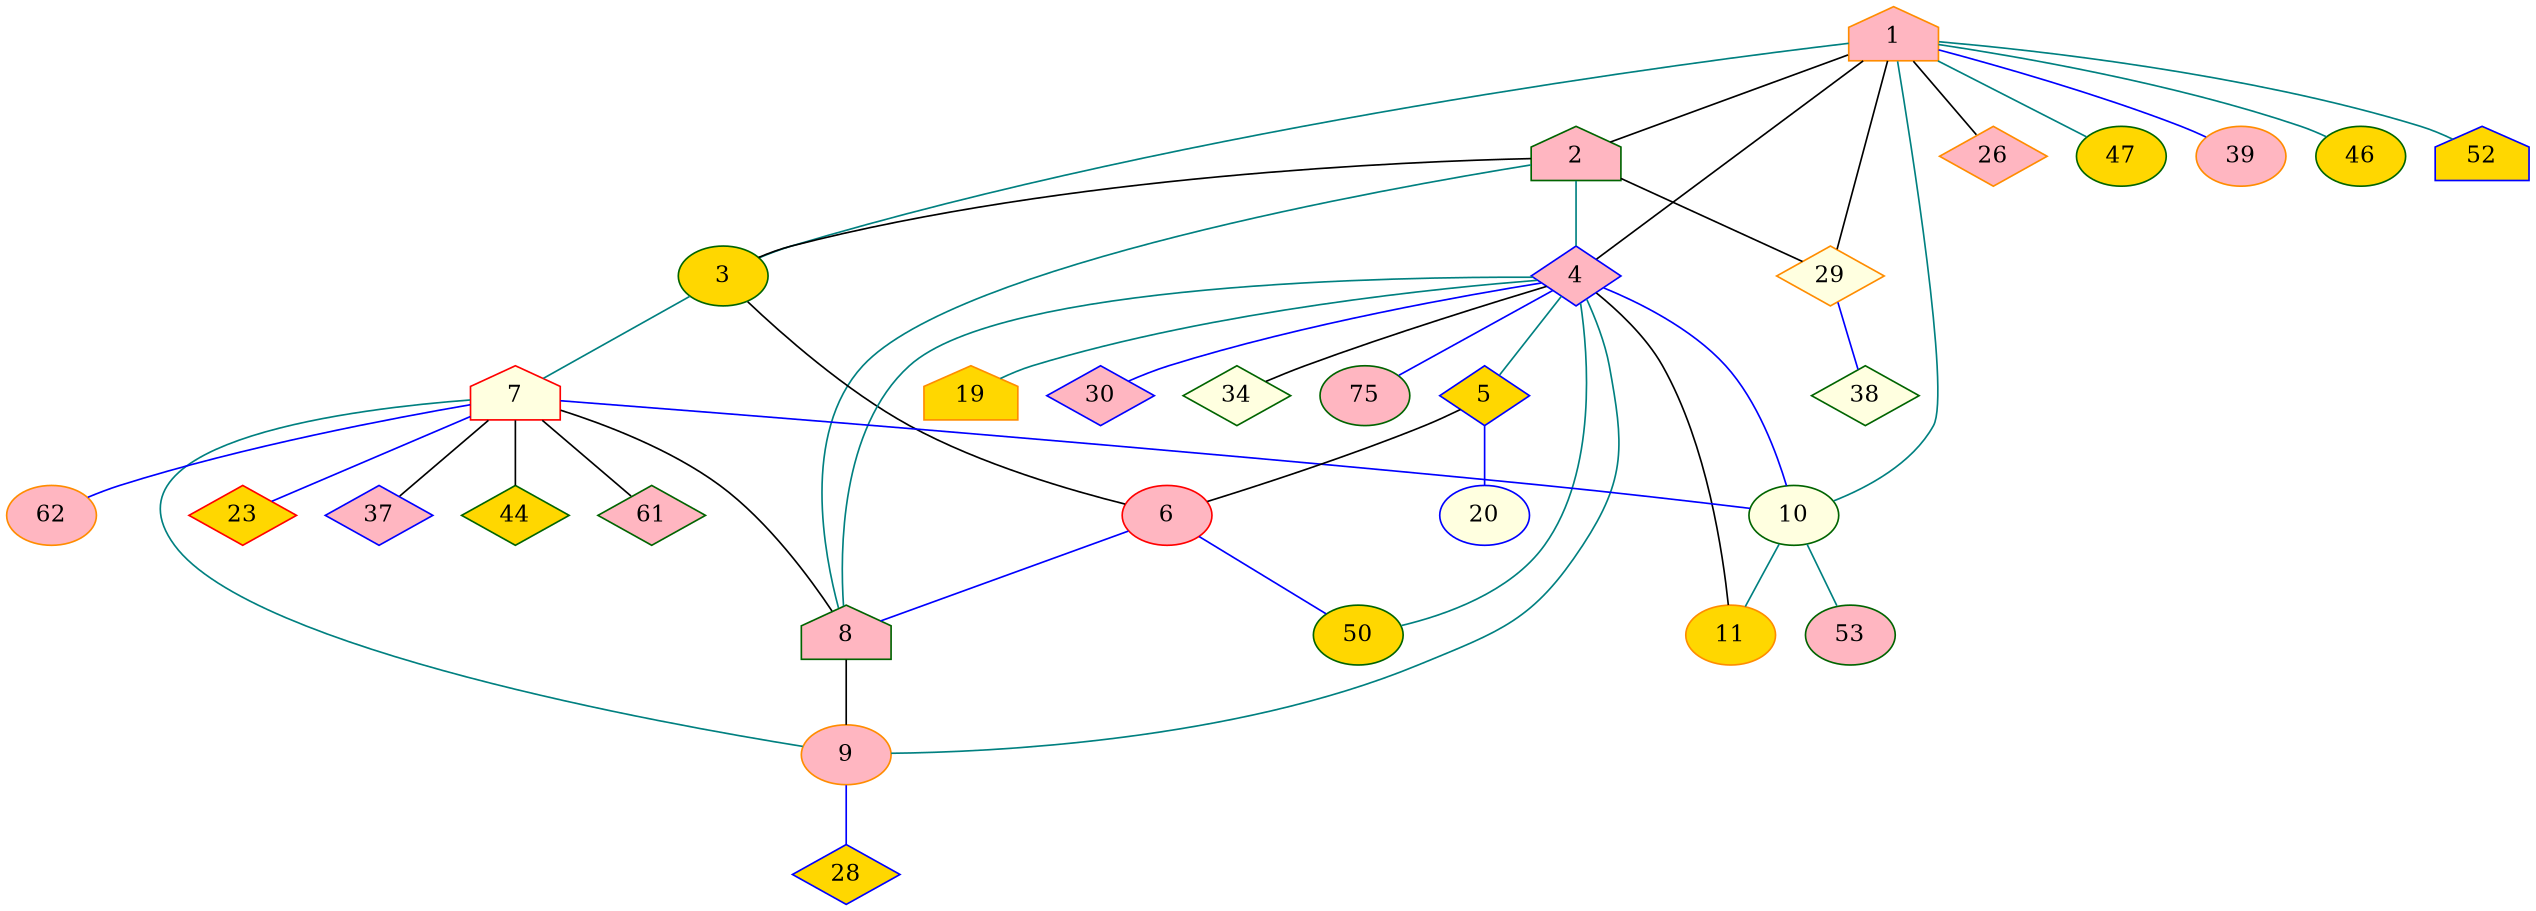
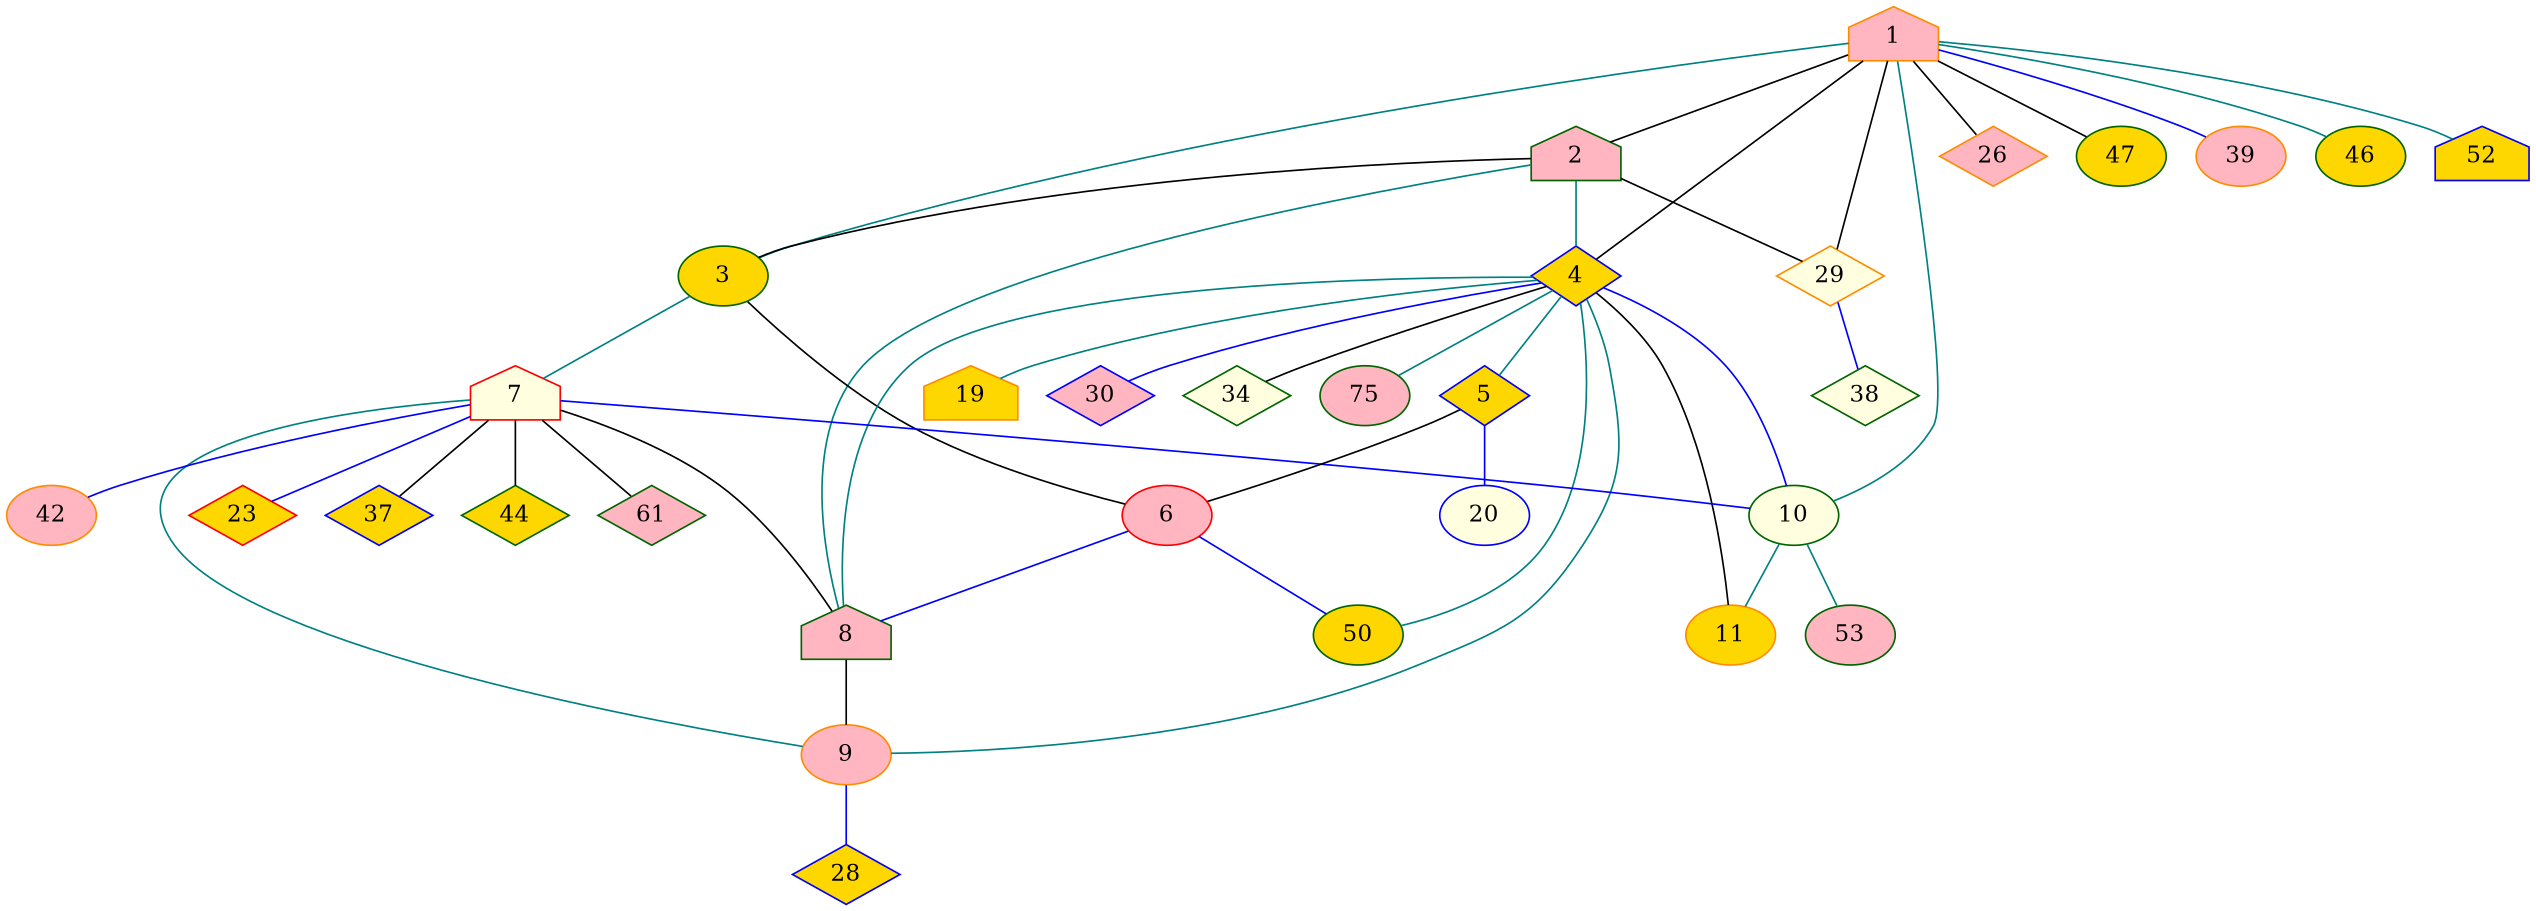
(2012, 99) -> (2012, 99)
(1576, 276) -> (1576, 276)
(1476, 333) -> (1476, 333)
(52, 515) -> (52, 515)
(379, 515) -> (379, 515)
